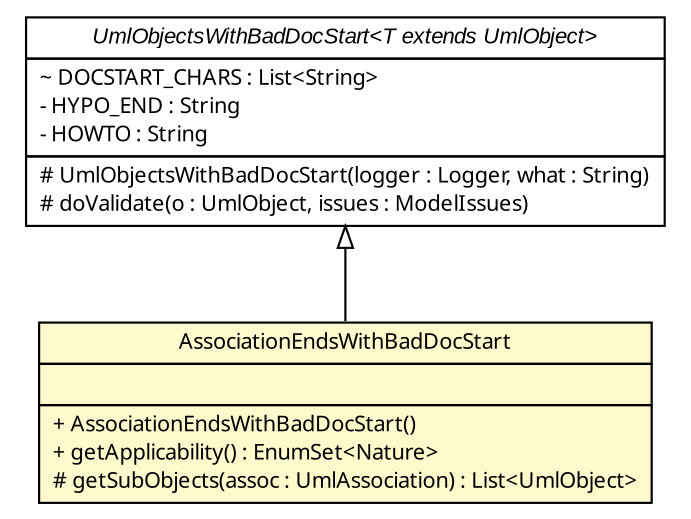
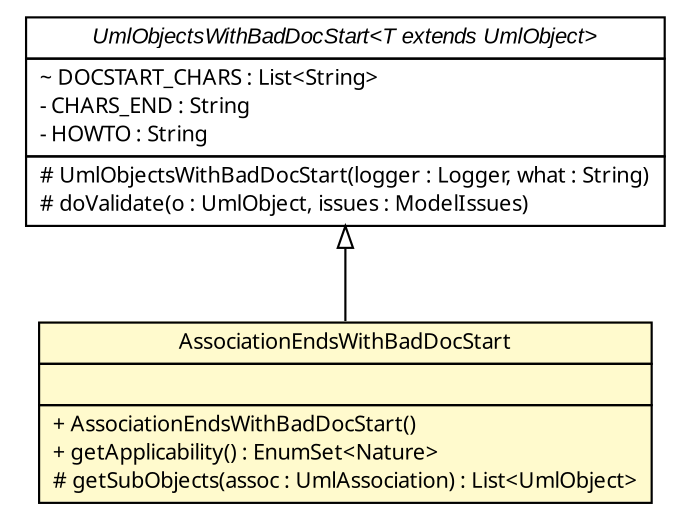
(140, 106) -> (146, 106)
